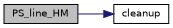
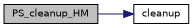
(41, 14) -> (51, 14)
